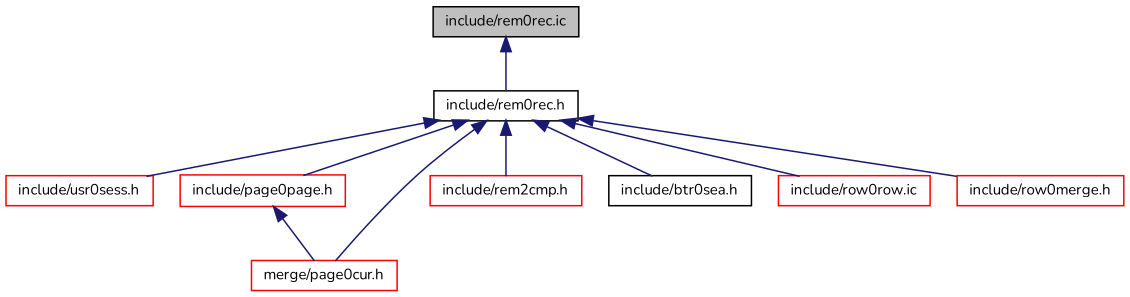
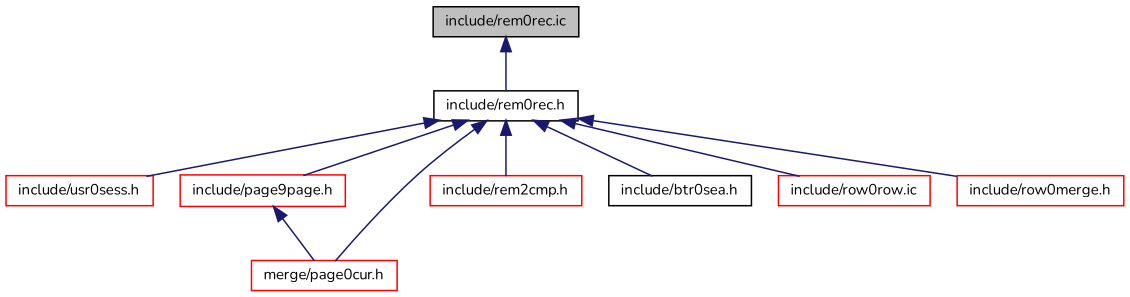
(263, 191) -> (263, 191)
